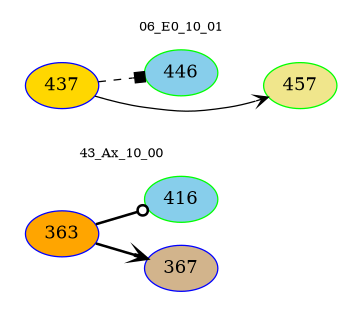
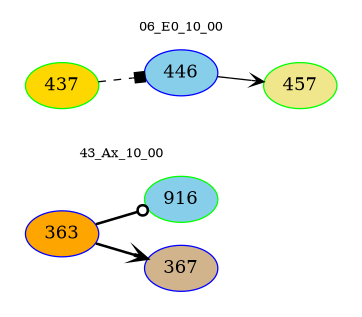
(181, 27) -> (181, 27)
(181, 73) -> (181, 73)
(62, 86) -> (62, 86)
(175, 111) -> (234, 79)
(181, 199) -> (181, 199)
